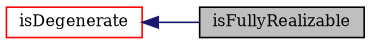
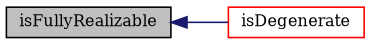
(179, 22) -> (208, 22)
